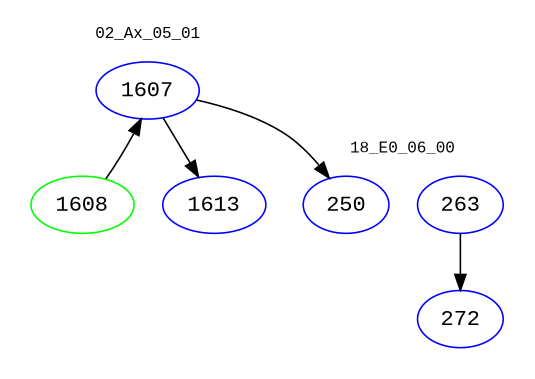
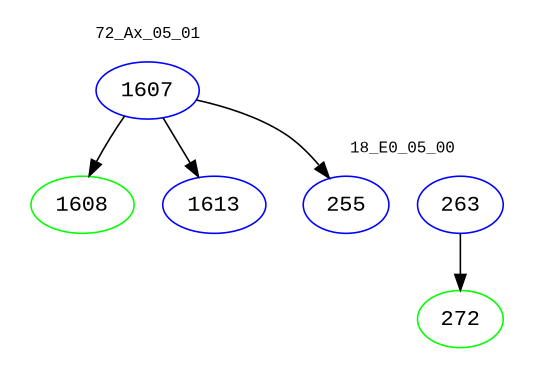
(148, 34) -> (148, 34)
(403, 148) -> (403, 148)
(120, 157) -> (110, 138)
(346, 205) -> (346, 205)
(460, 319) -> (460, 319)
